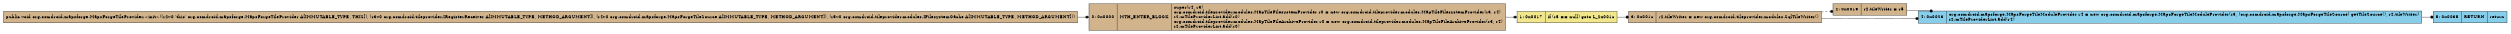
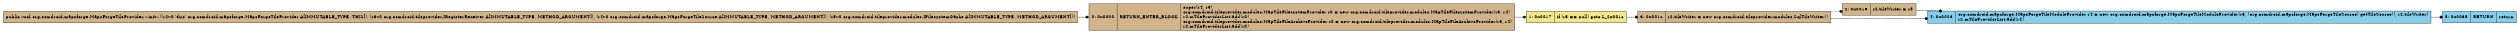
(1144, 17) -> (1149, 17)
